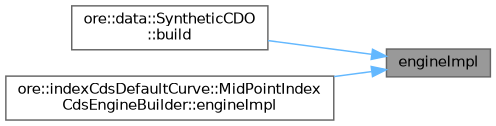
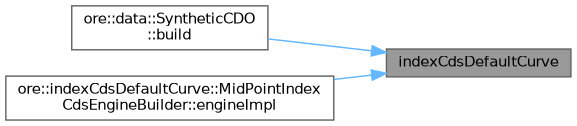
(438, 63) -> (479, 63)
